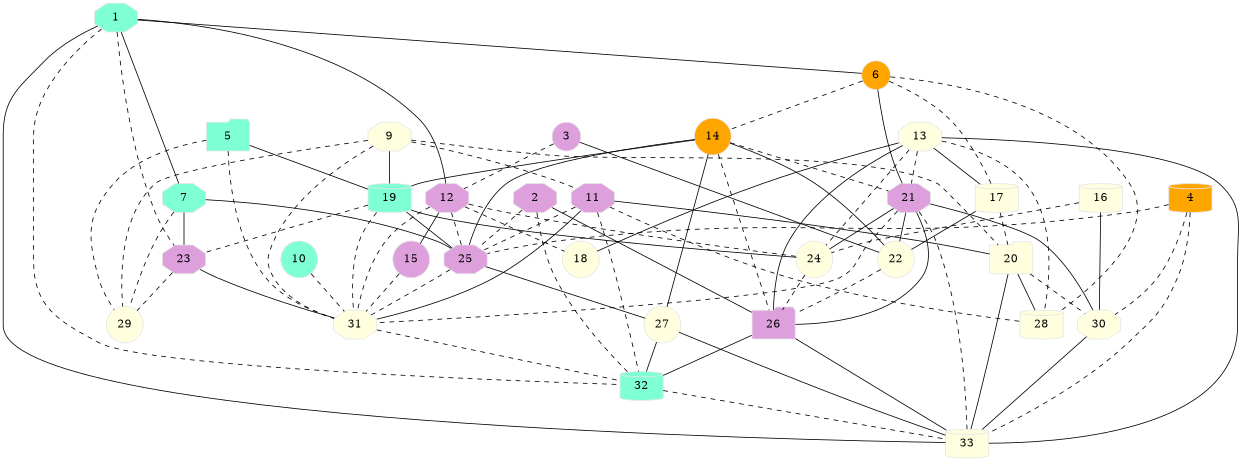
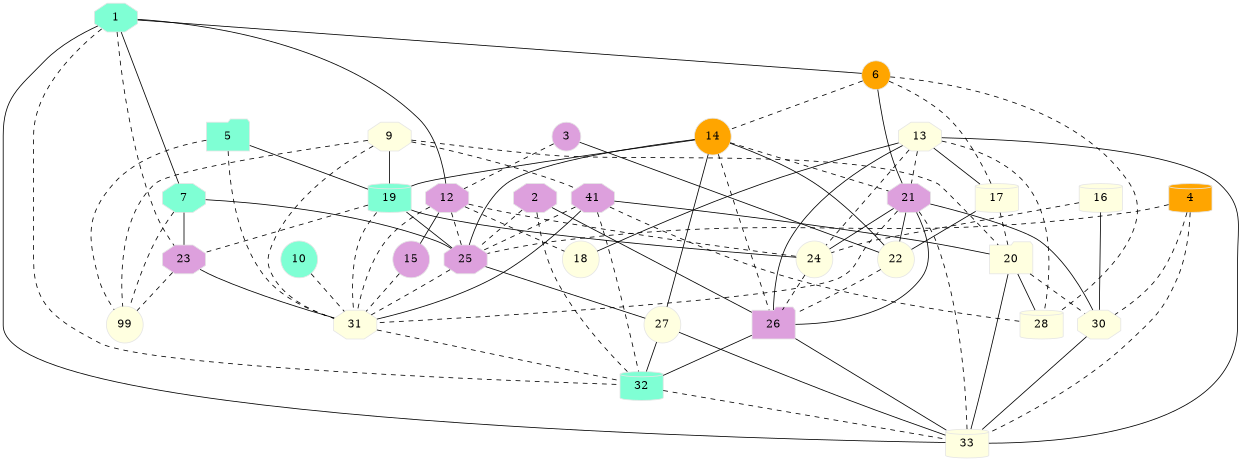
(593, 198) -> (593, 198)
(125, 325) -> (125, 325)
